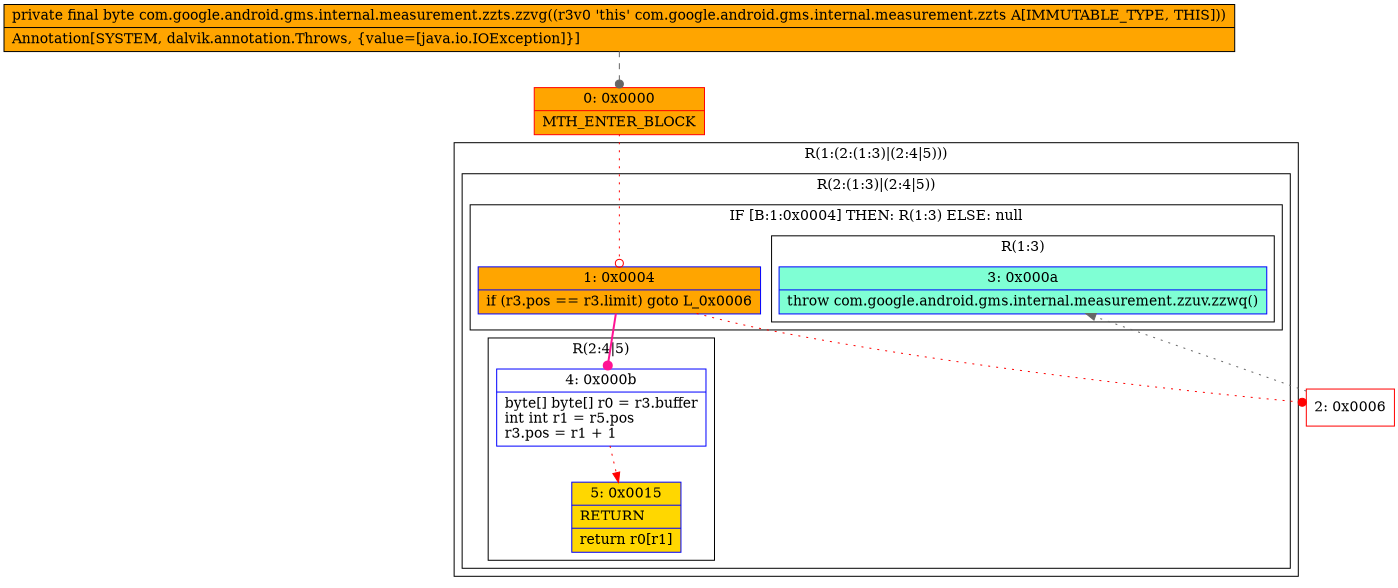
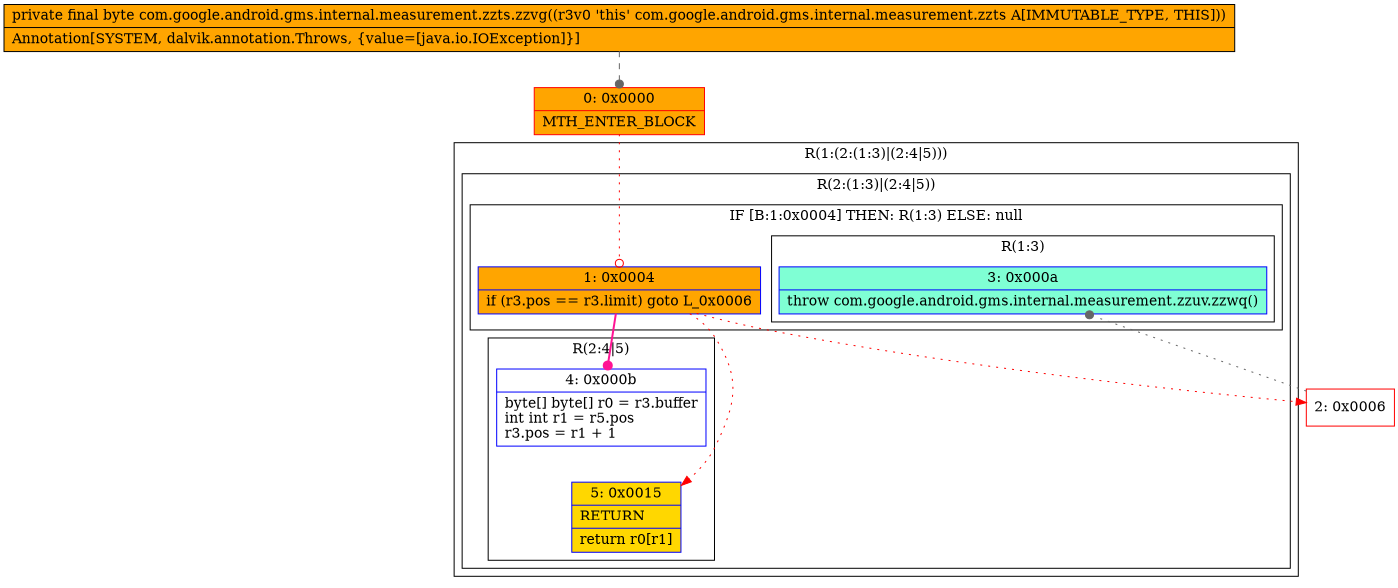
(1201, 354) -> (1201, 354)
(995, 367) -> (995, 367)
(613, 459) -> (732, 395)
